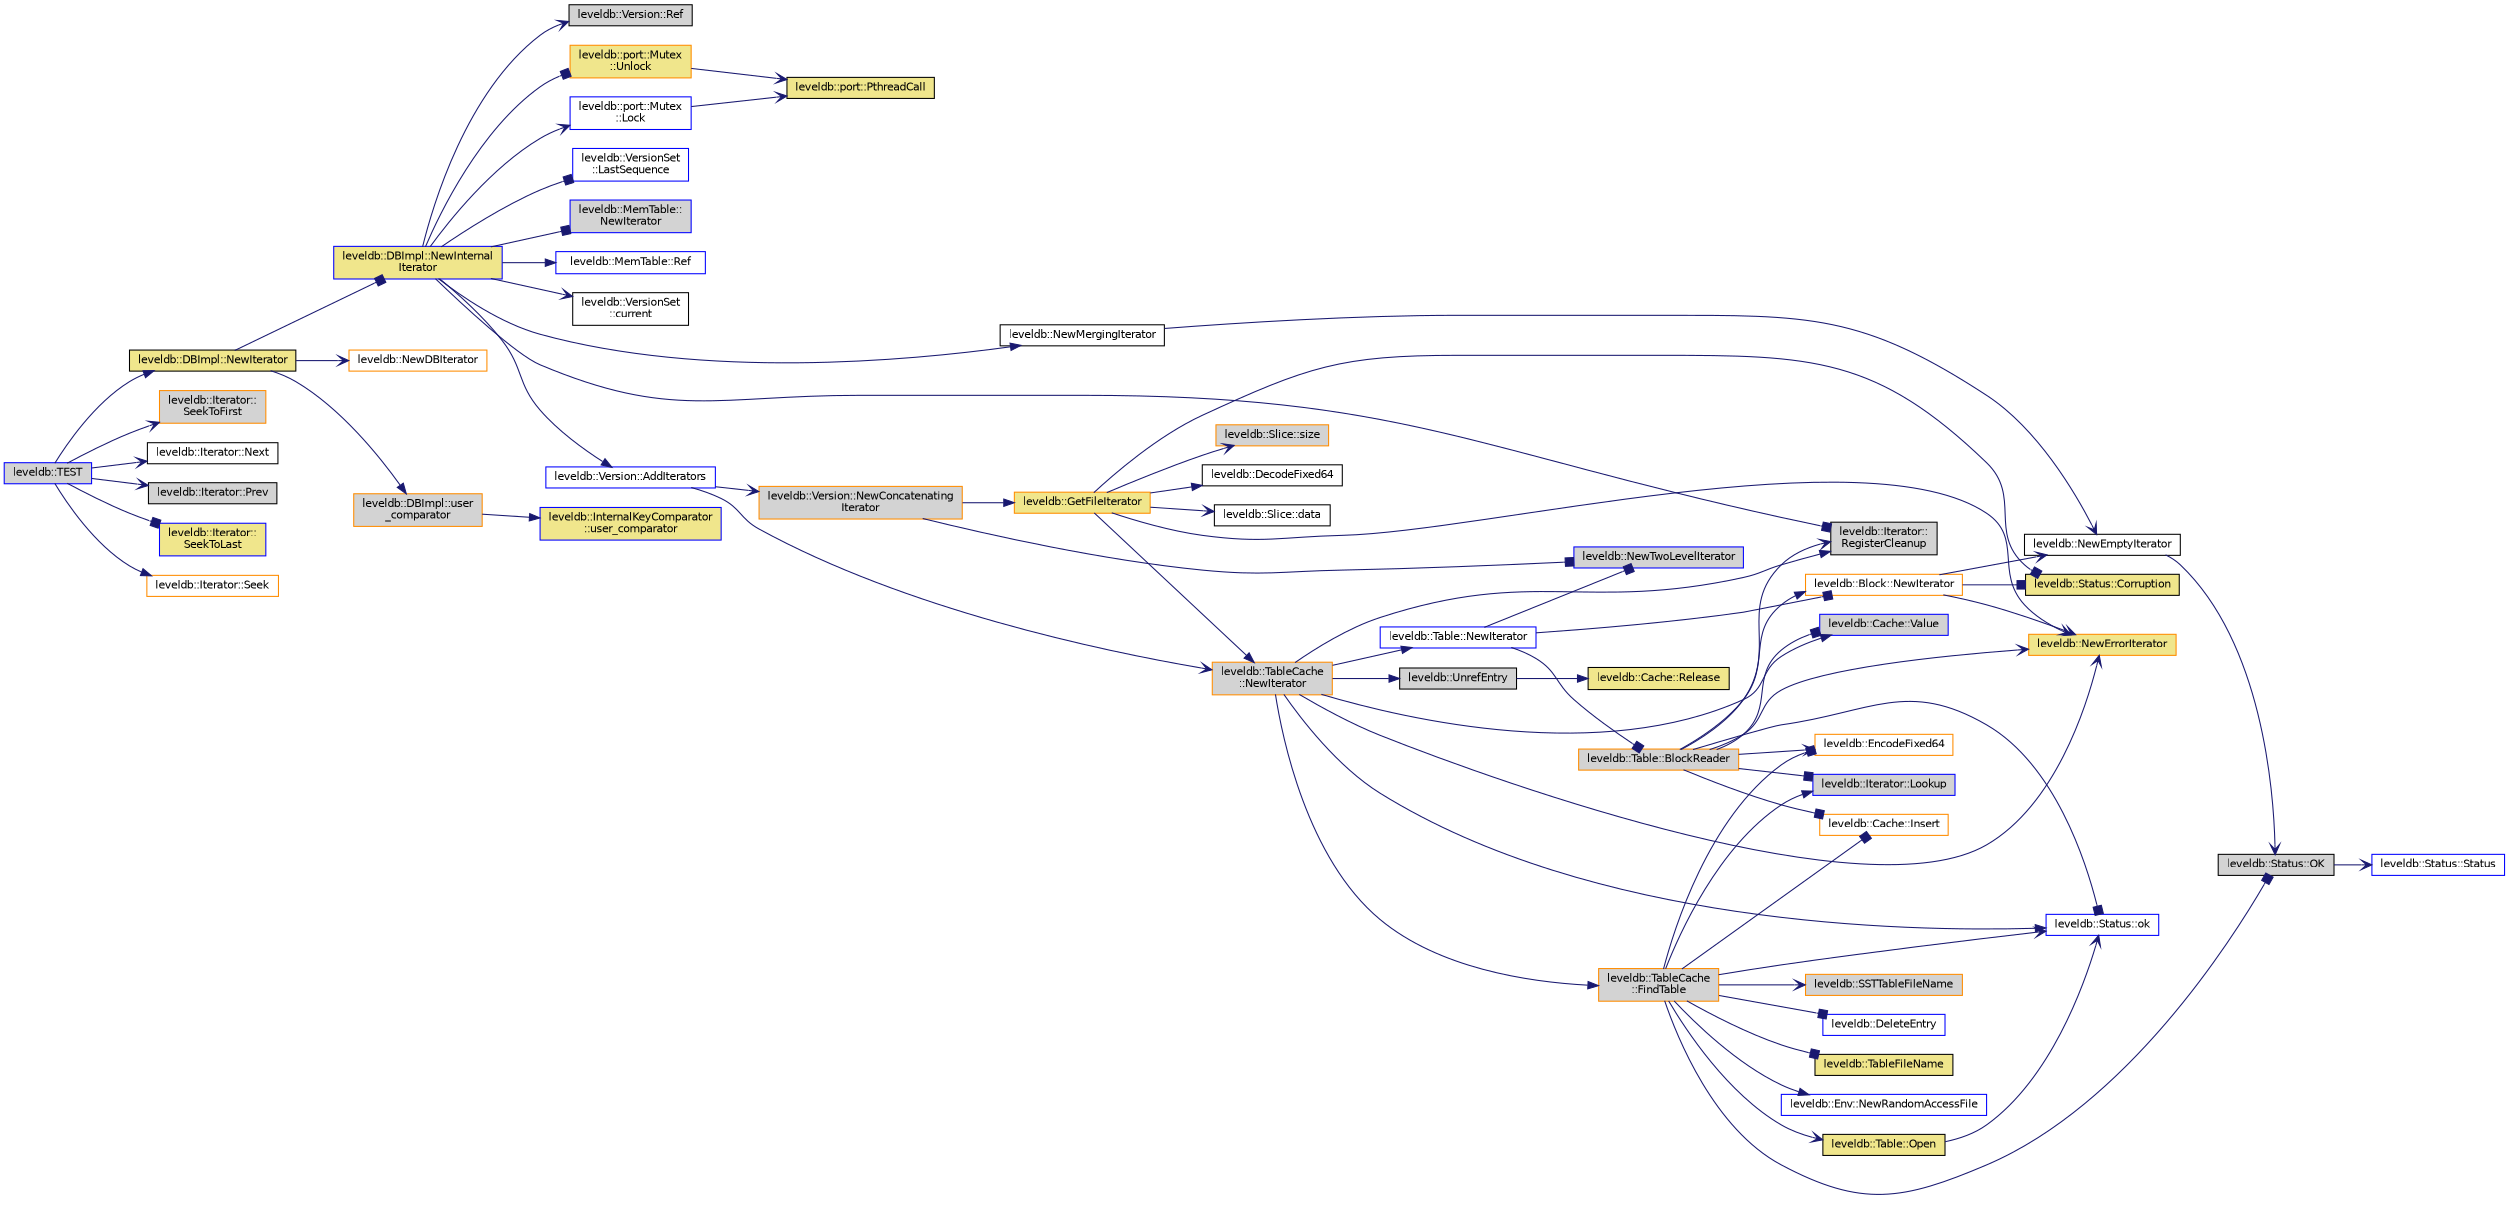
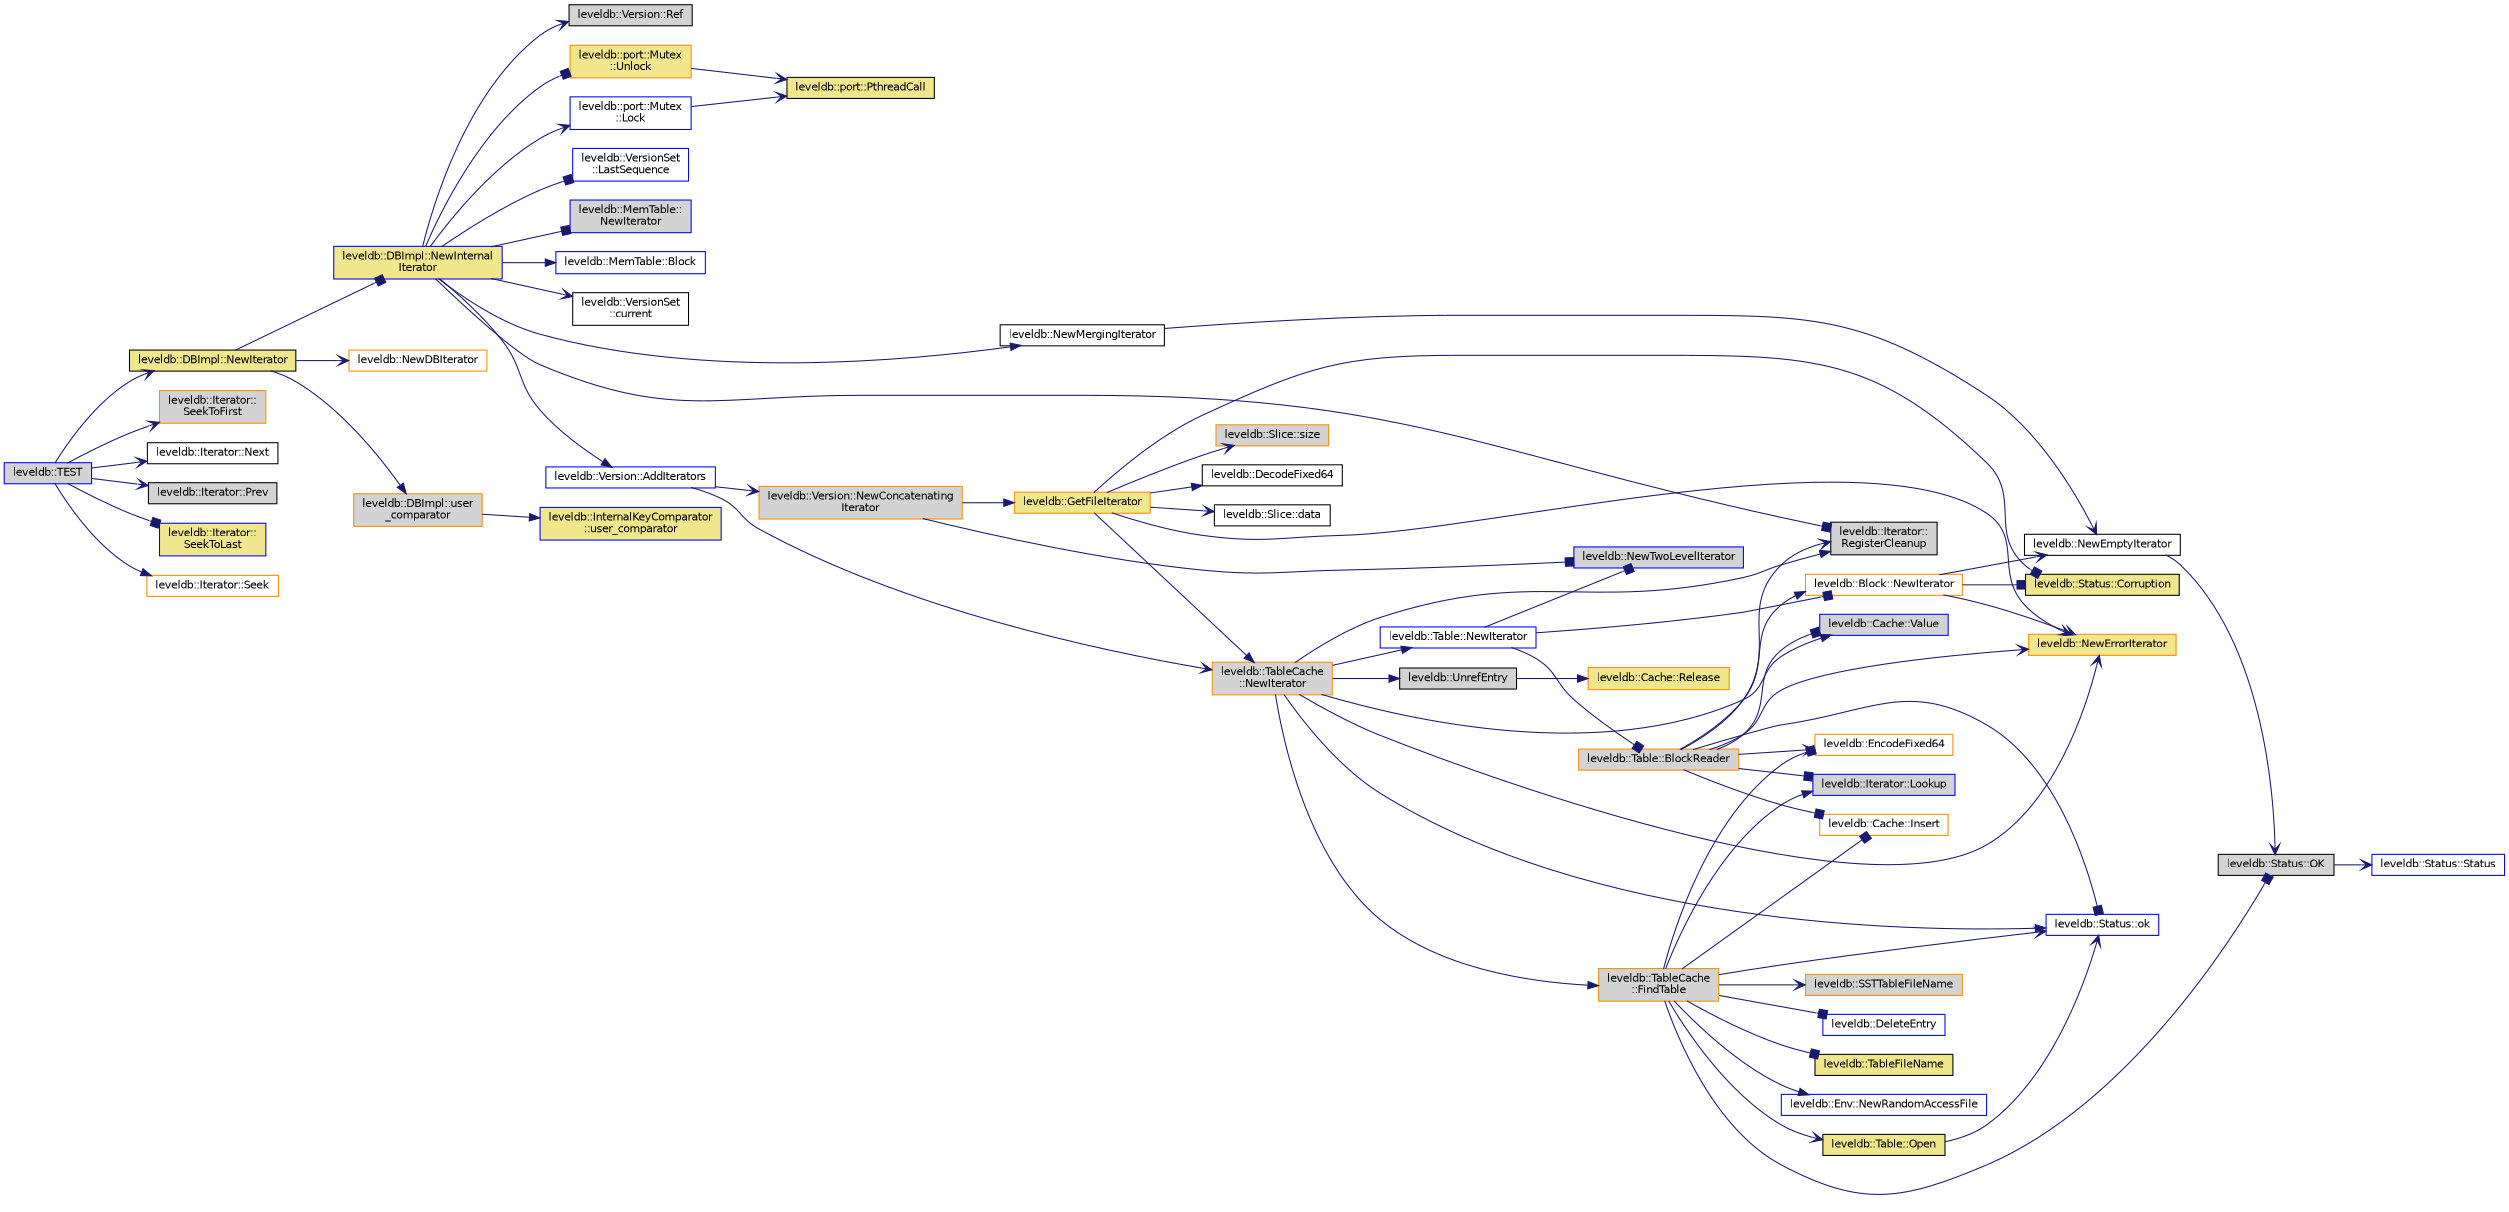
(631, 263) -> (631, 263)
(93, 412) -> (93, 412)
(1659, 679) -> (1659, 679)
